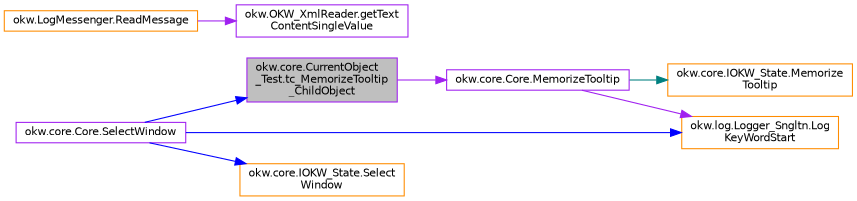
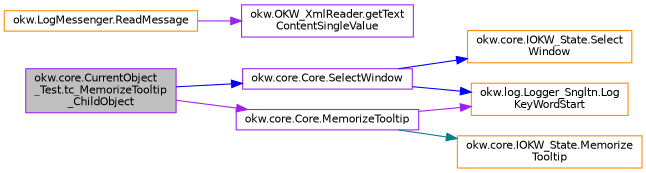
(191, 111) -> (204, 85)
